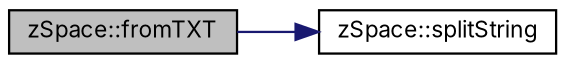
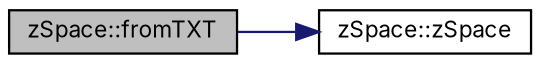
(438, 32) -> (425, 32)
